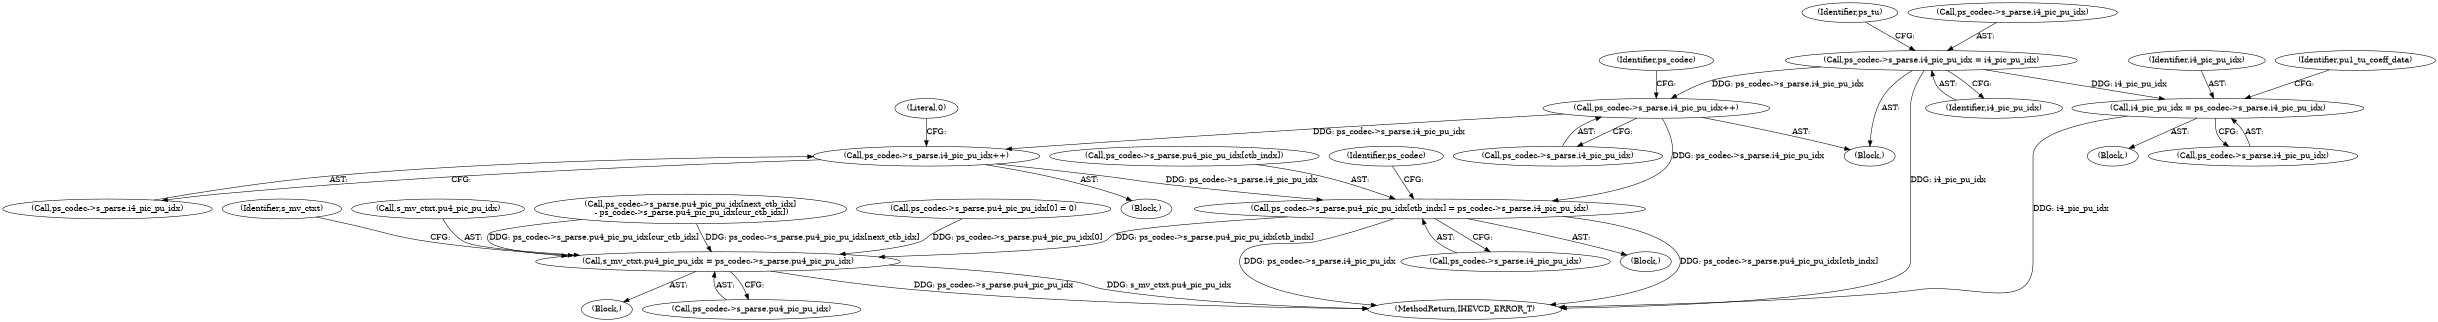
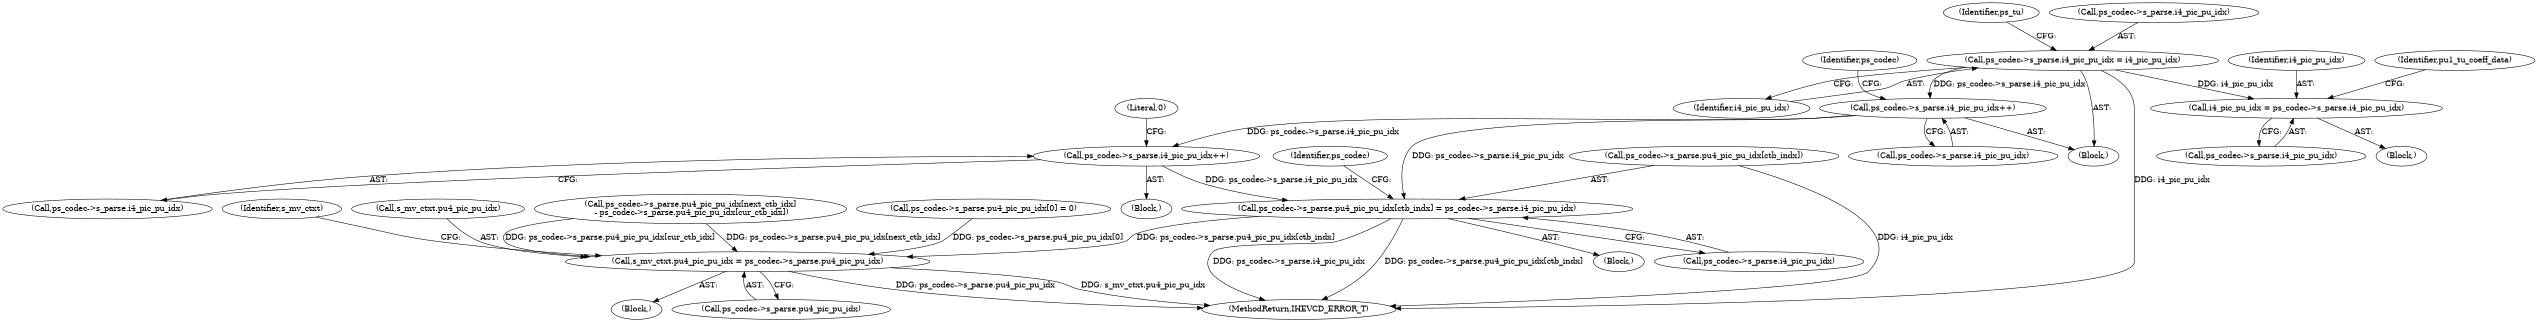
(1915, 290) -> (1730, 290)
